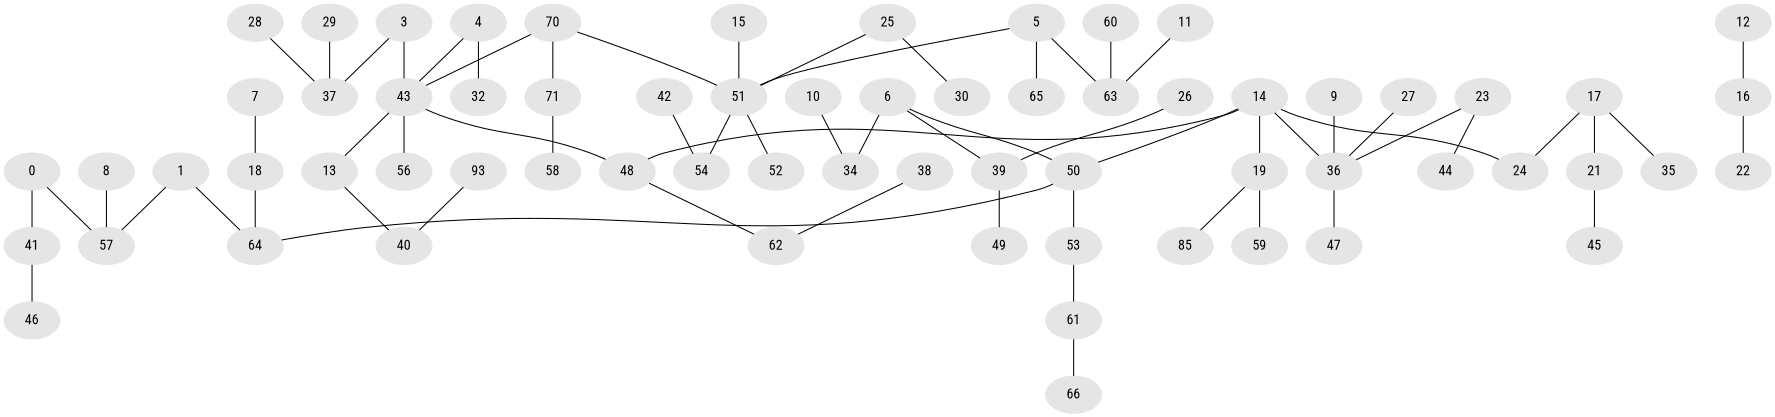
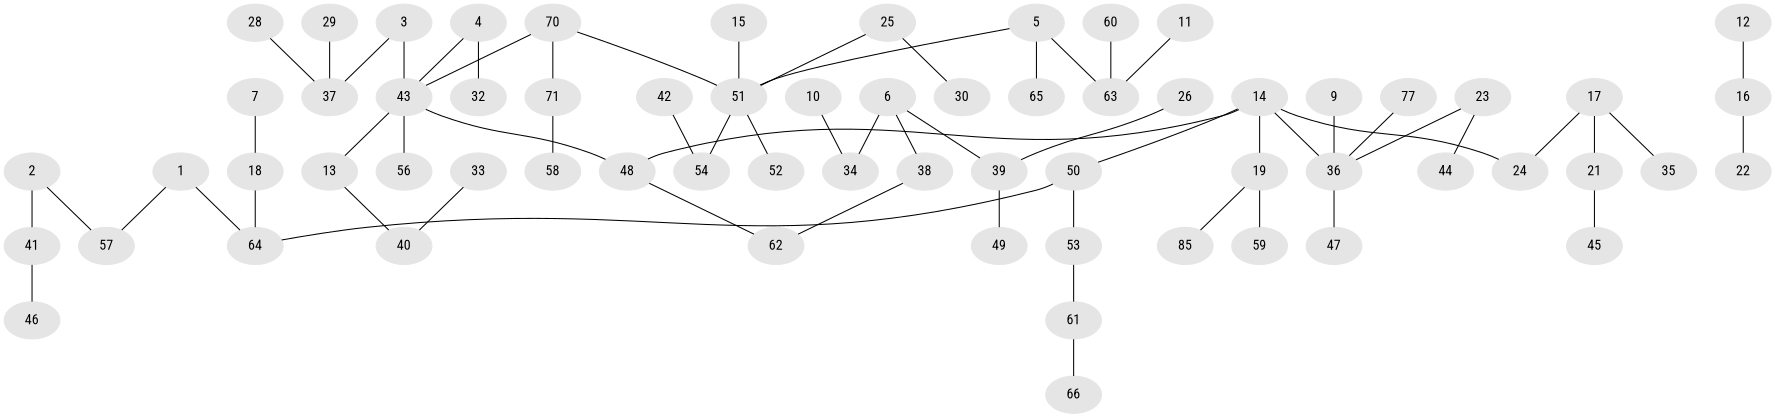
(1408, 97) -> (1408, 97)
(962, 129) -> (908, 138)
(32, 172) -> (32, 172)
(106, 172) -> none
(478, 172) -> (478, 172)
